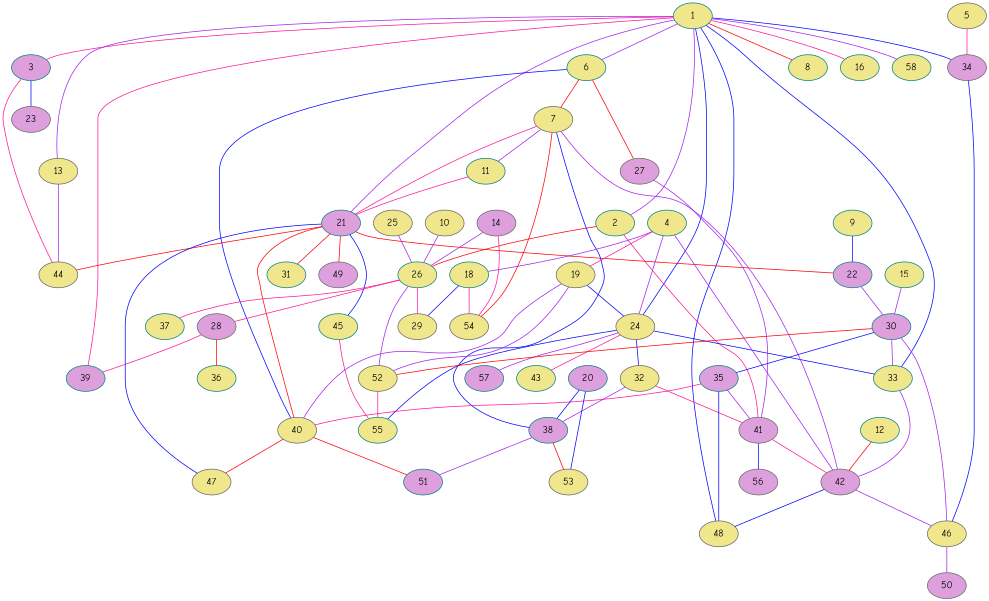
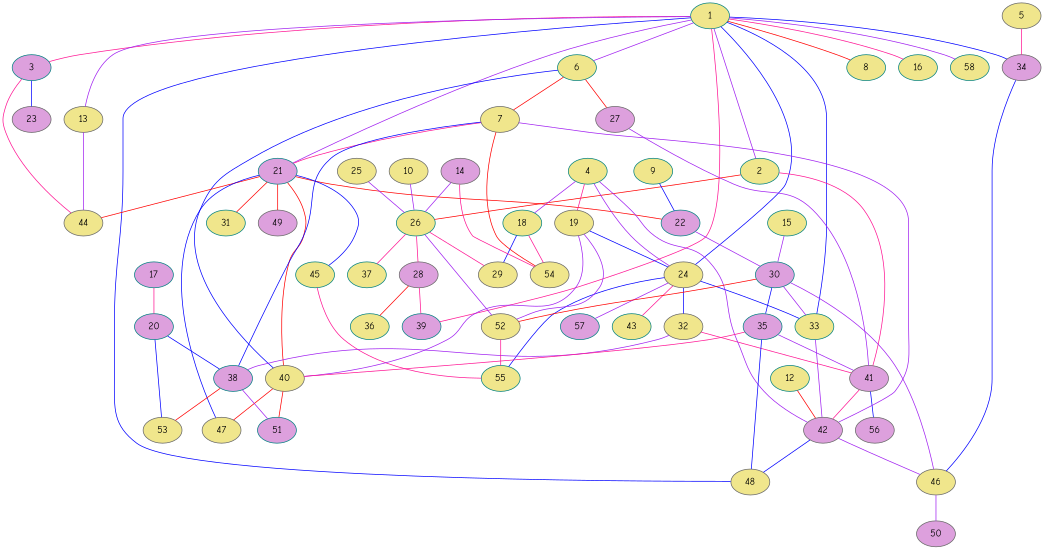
(486, 171) -> none
none -> (154, 275)
